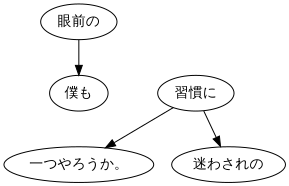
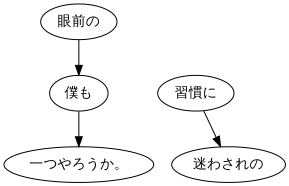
(144, 125) -> (79, 124)
